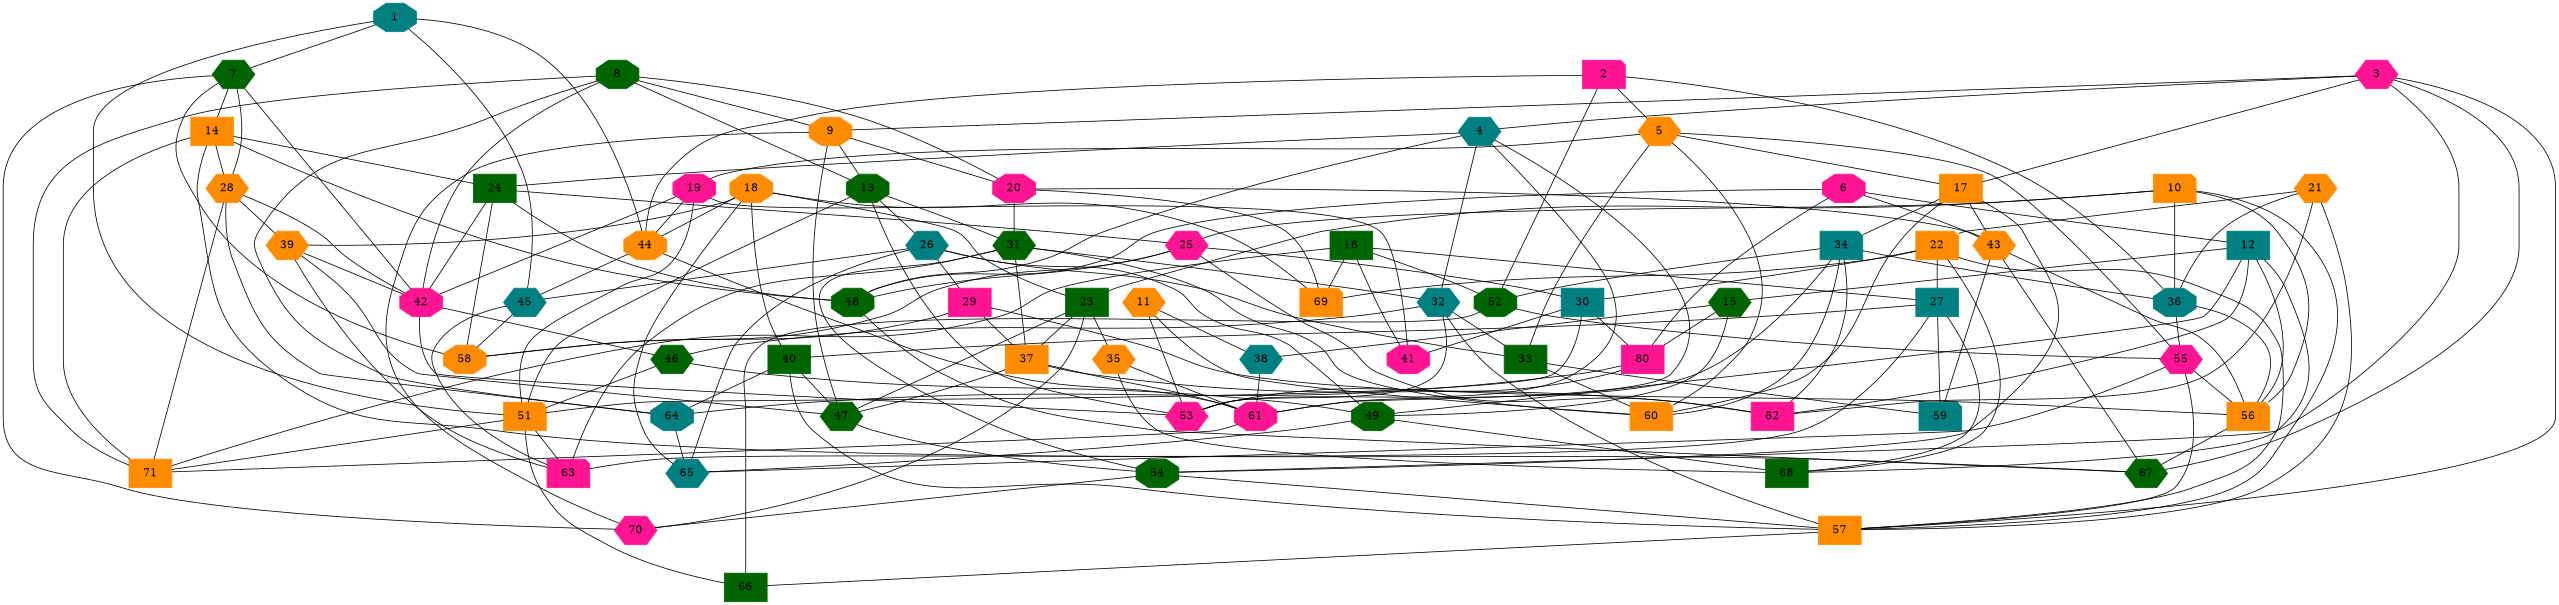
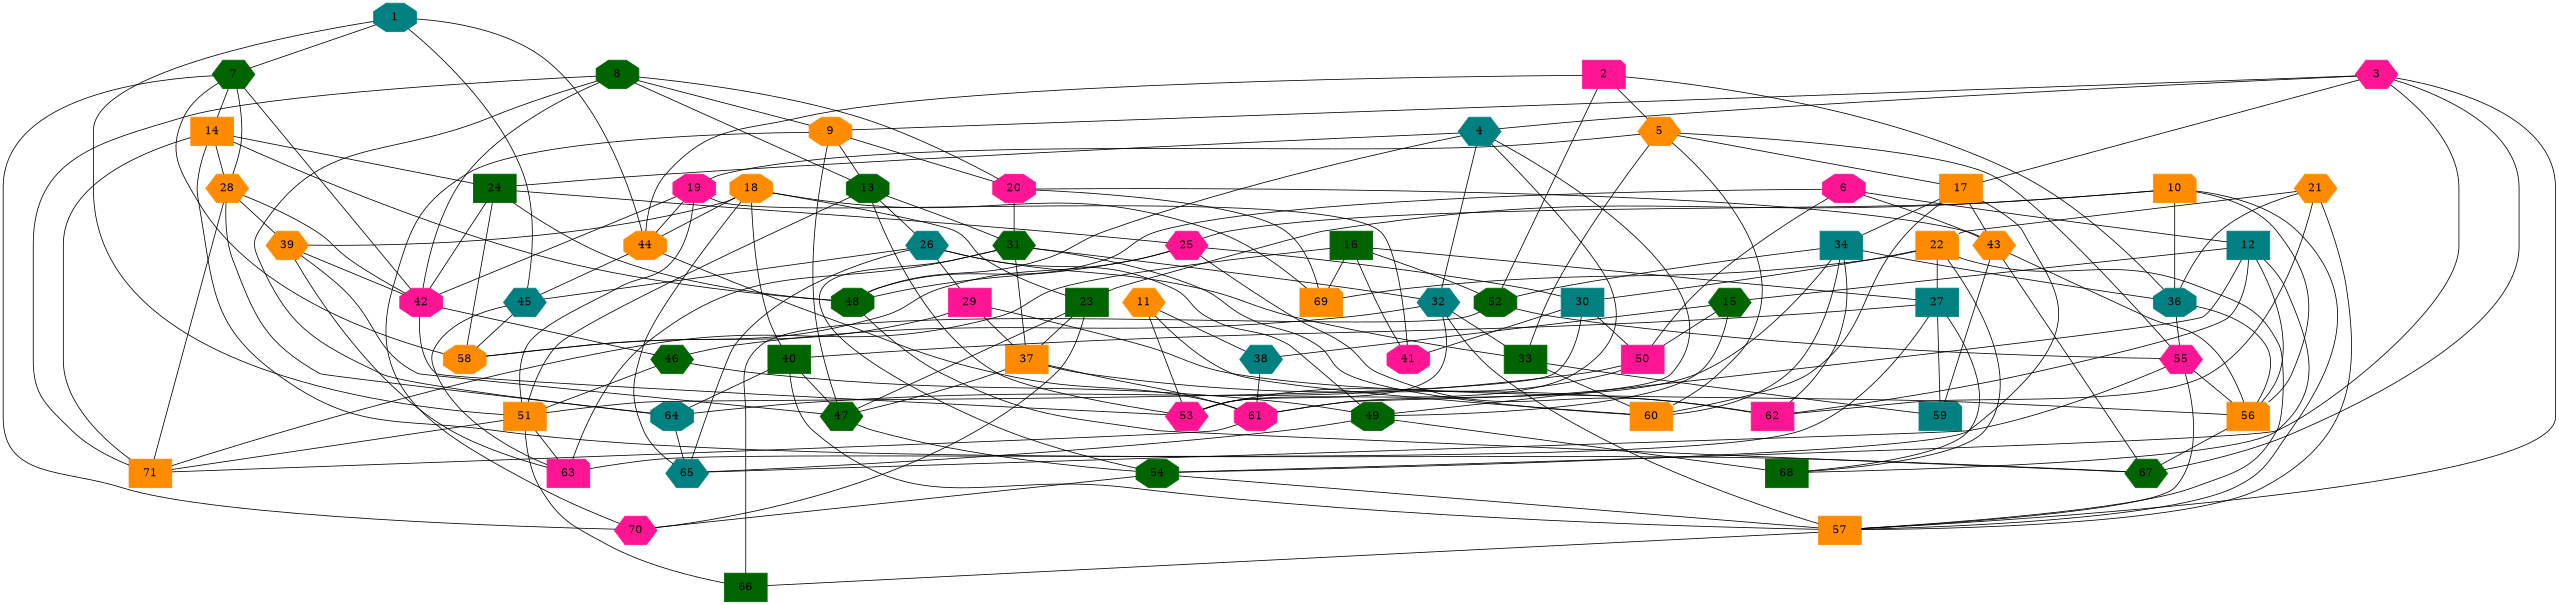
(1114, 359) -> none
(1643, 359) -> (1643, 359)
